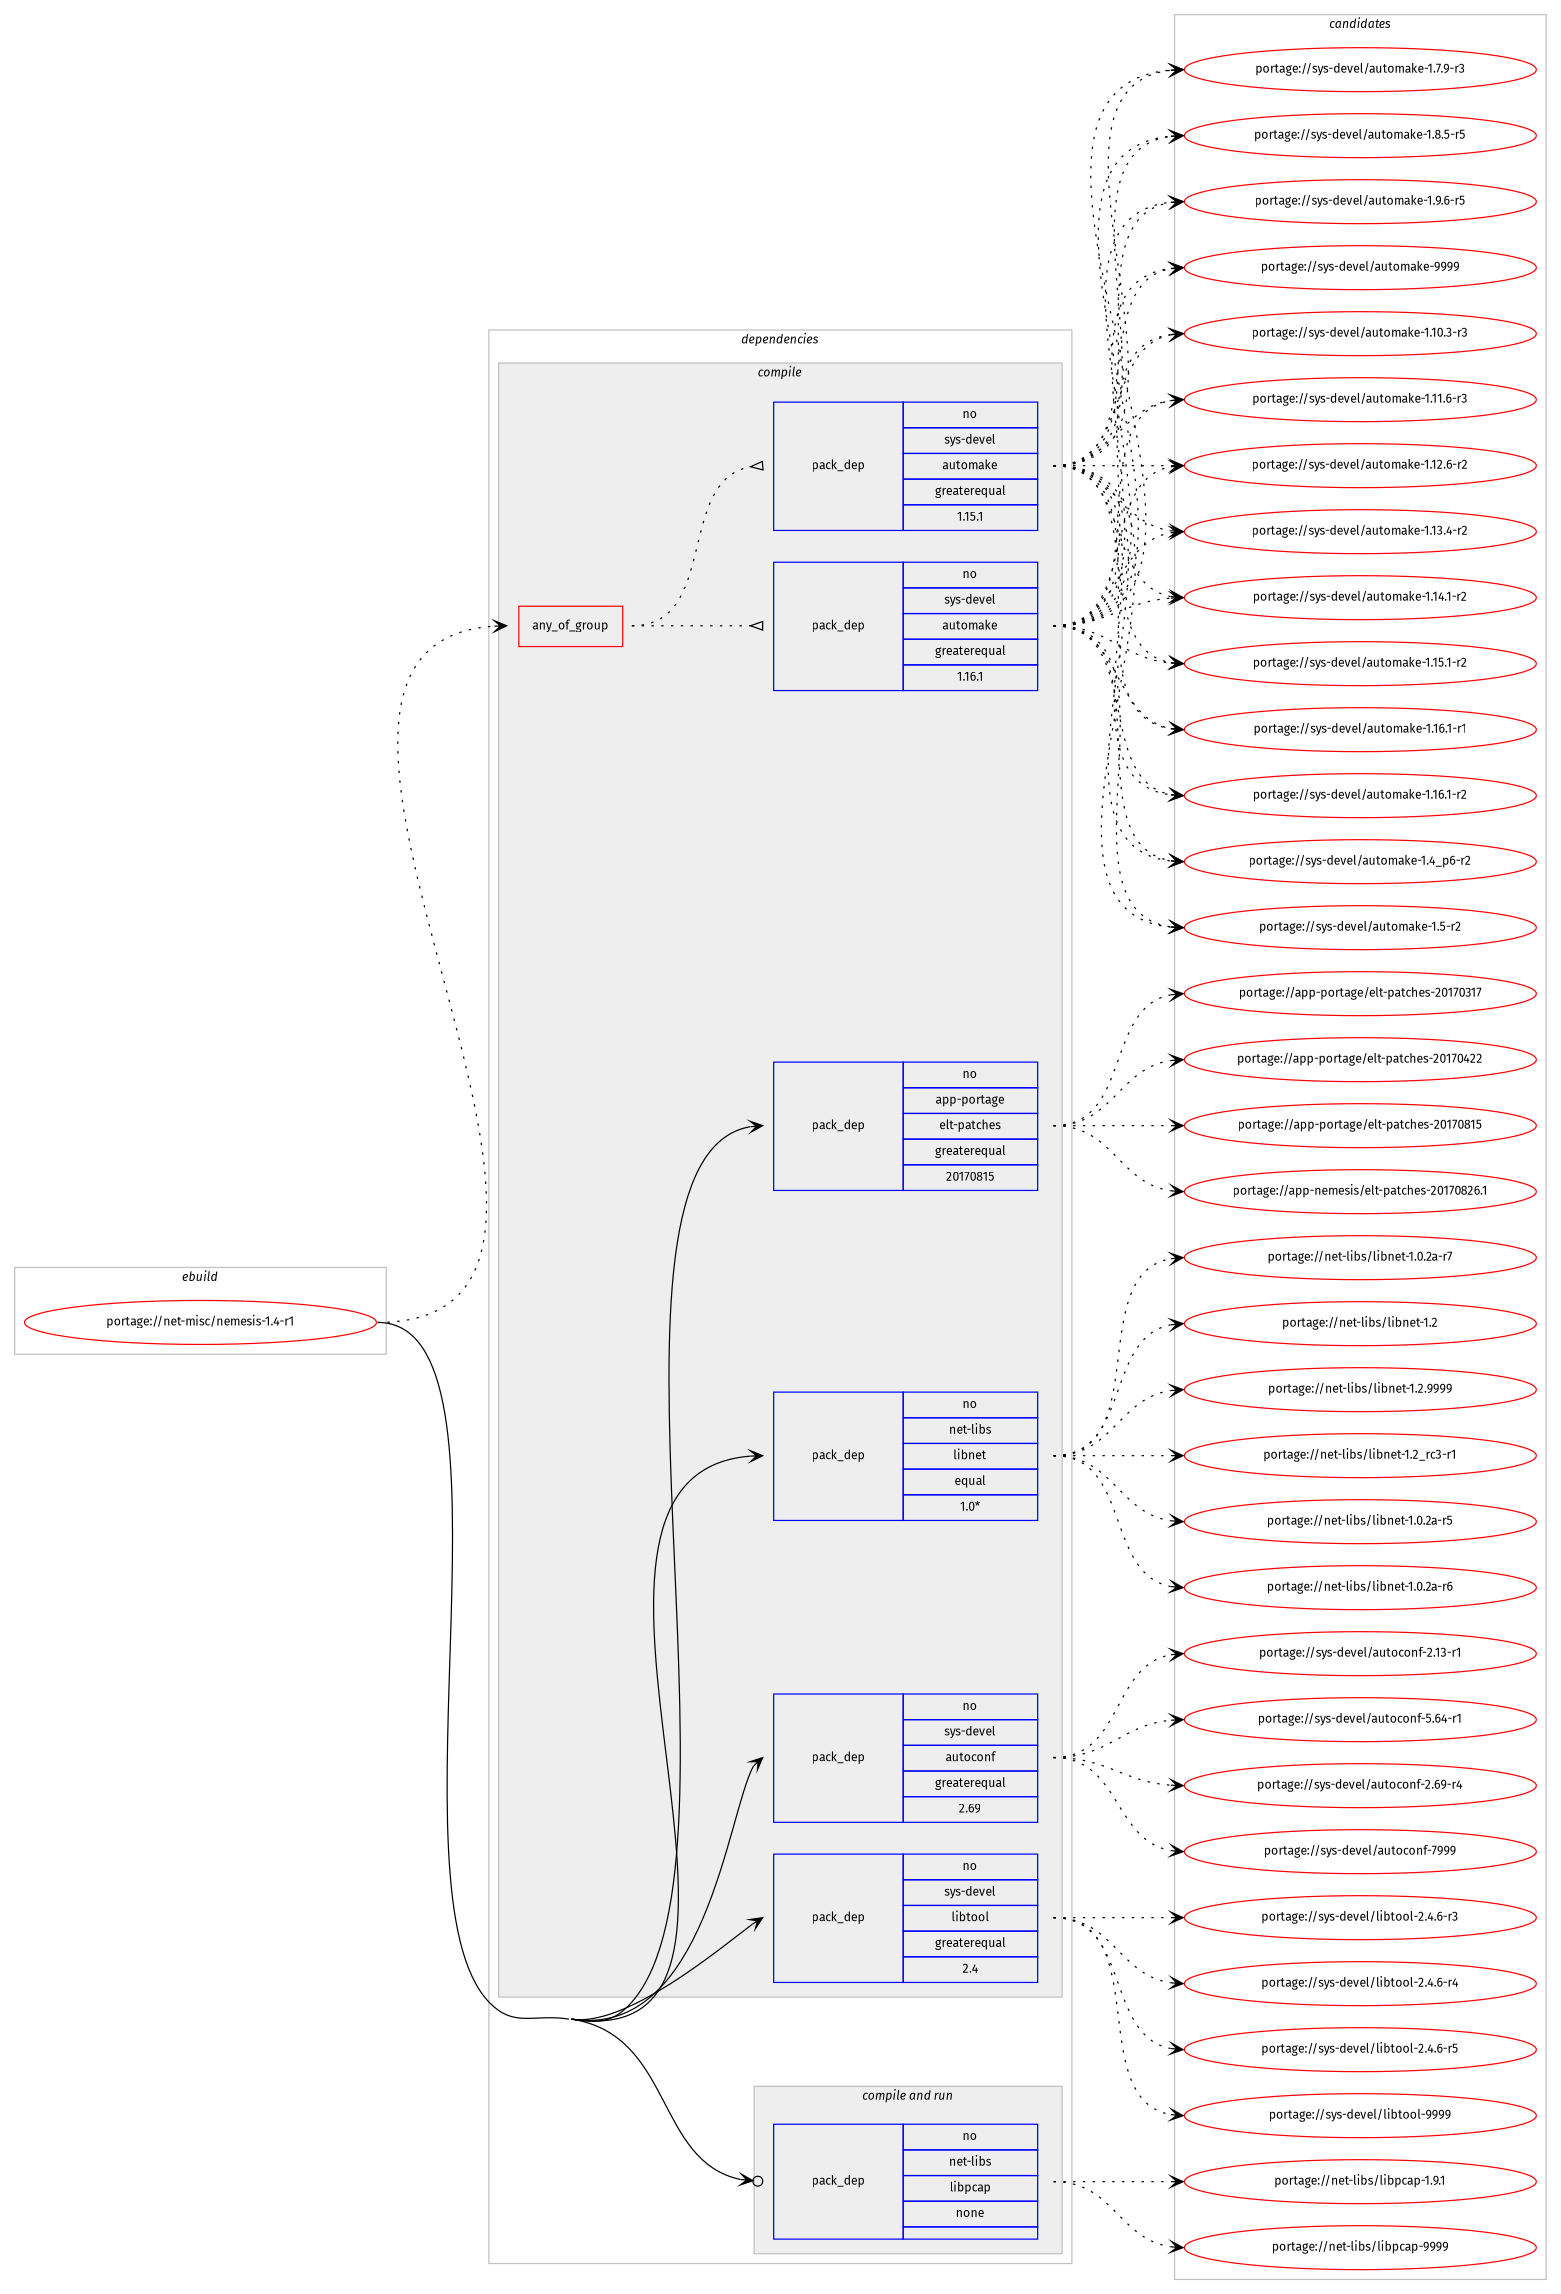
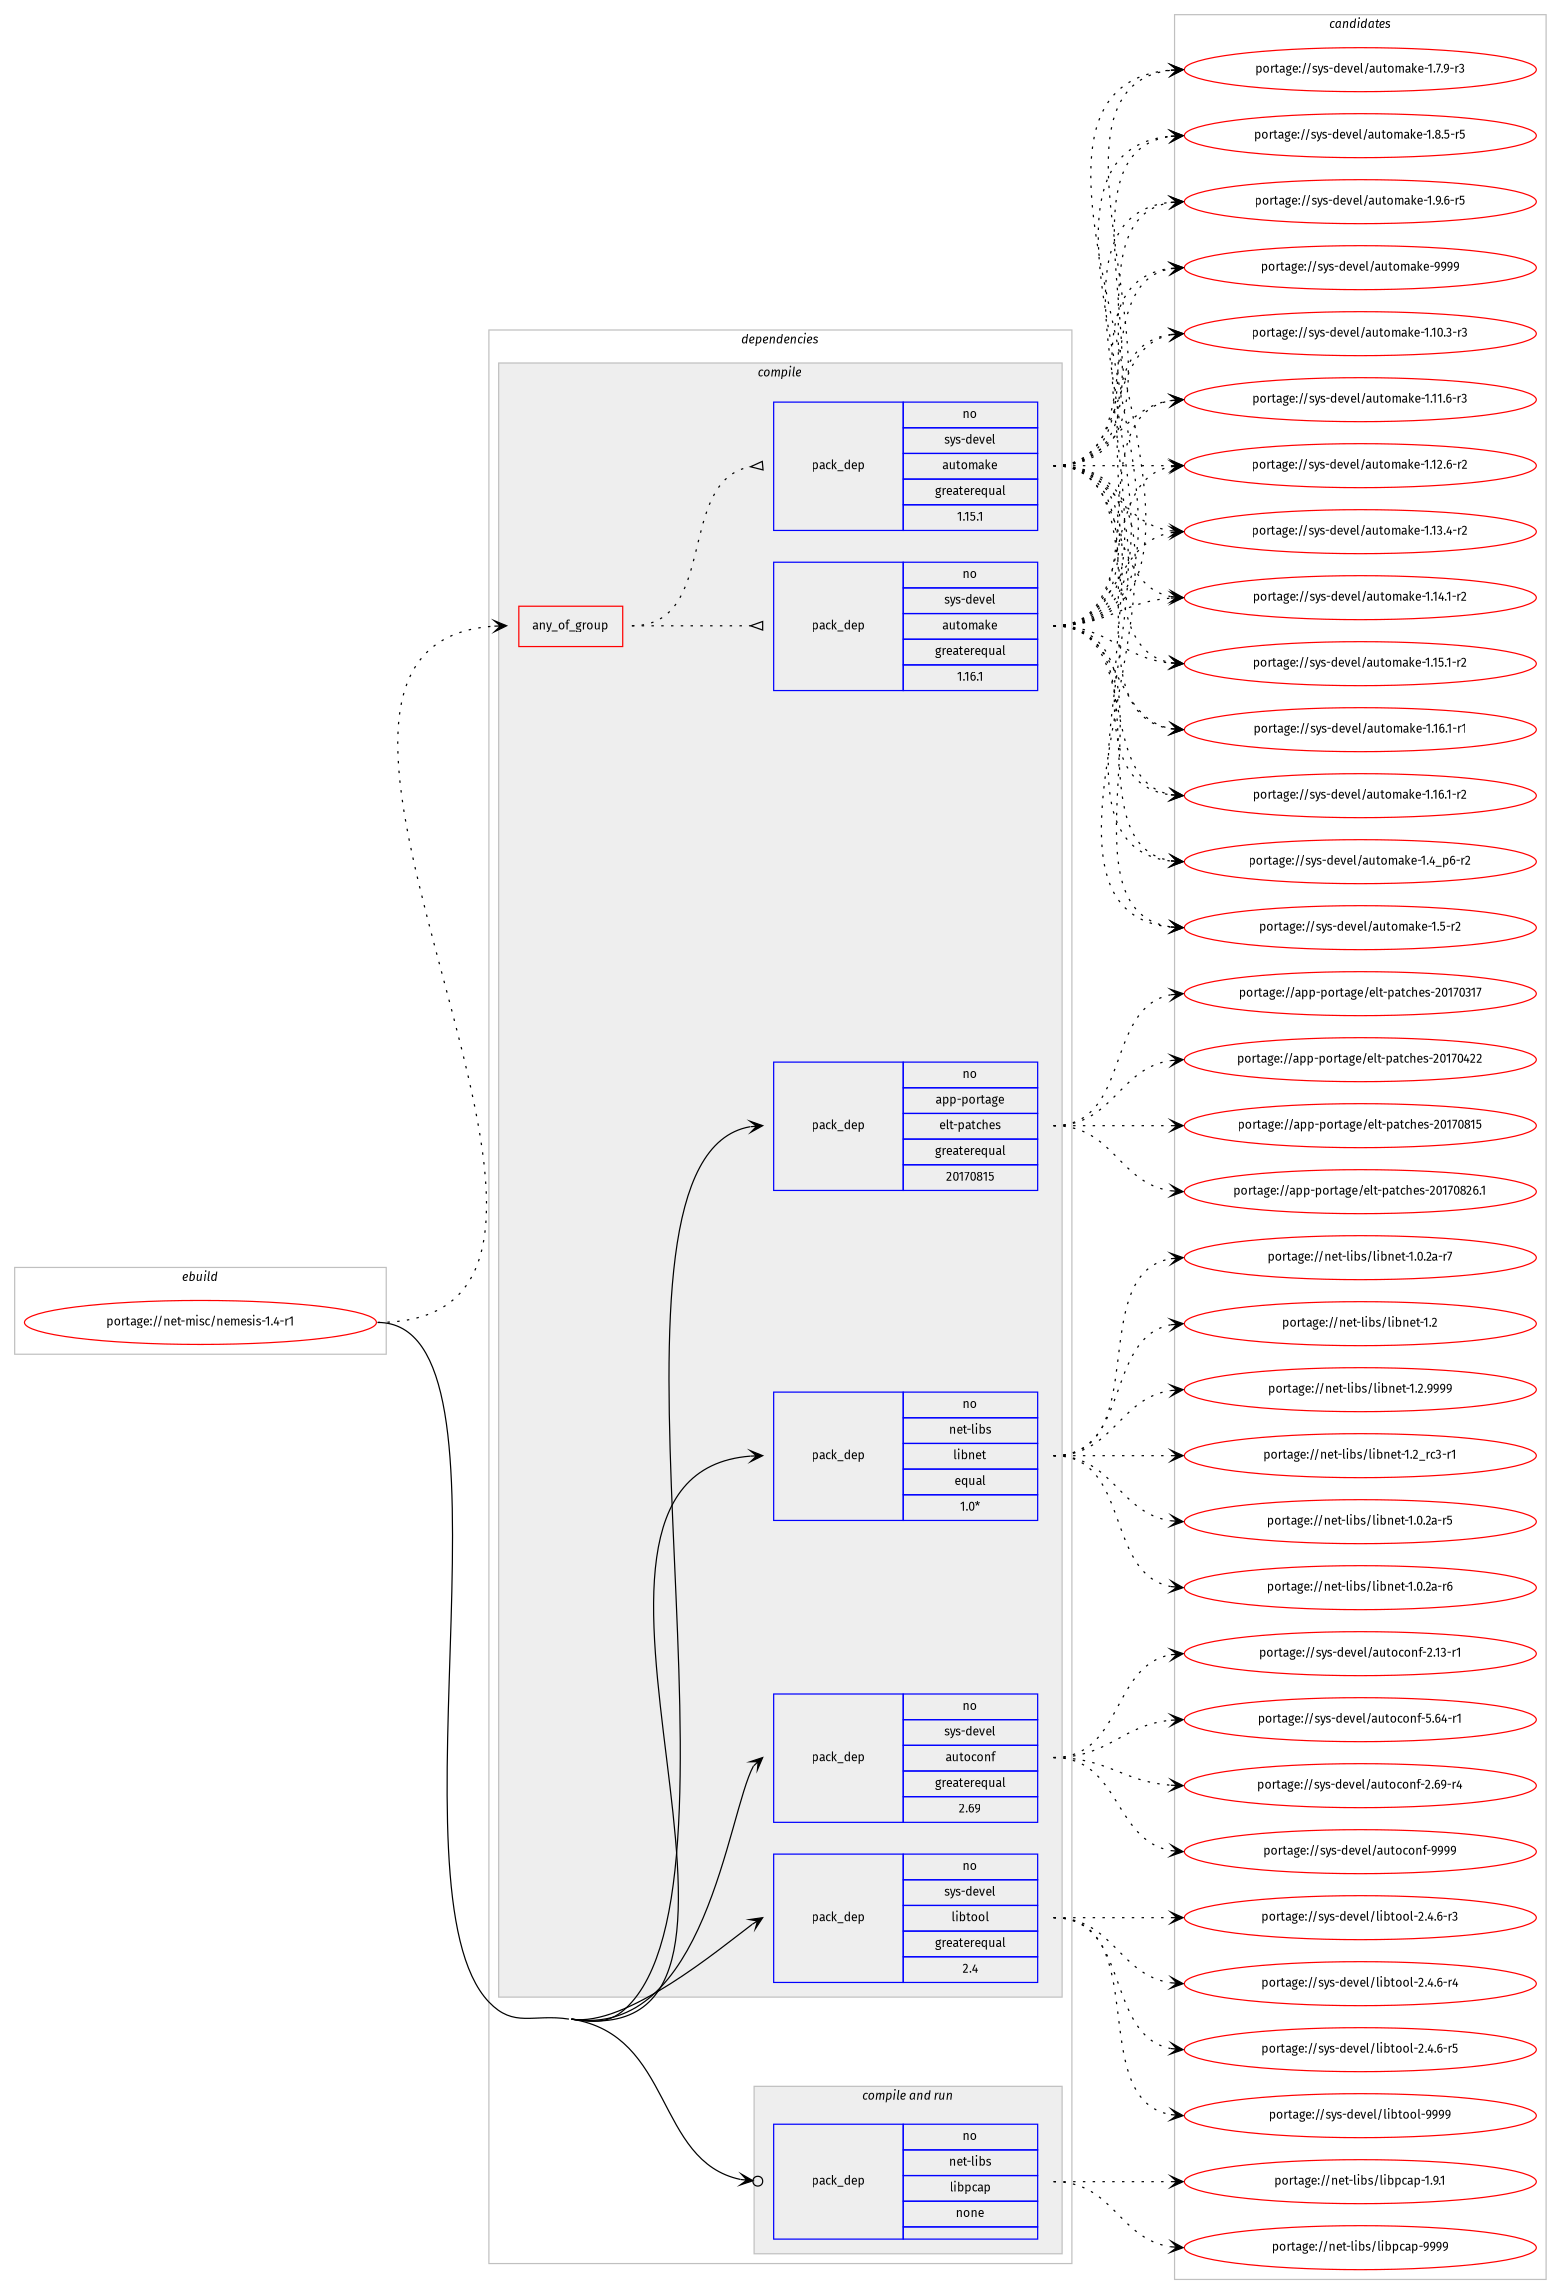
(1360, 1192) -> (1360, 1192)
(1360, 1852) -> (1360, 1852)
